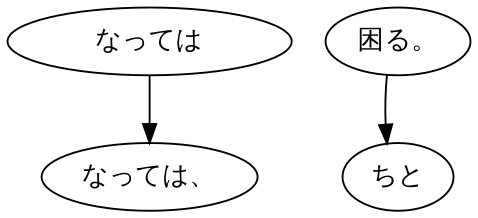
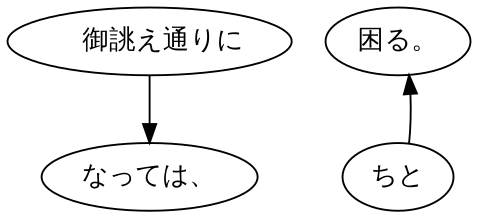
(150, 41) -> (150, 41)
(385, 100) -> (411, 119)
